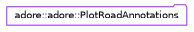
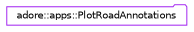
(97, 16) -> (97, 16)
